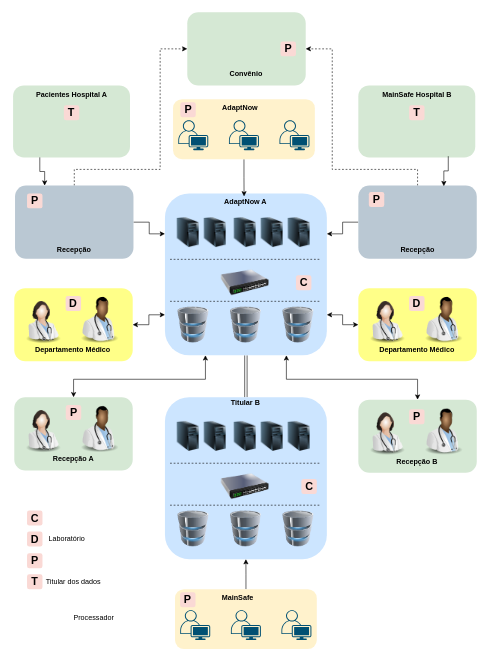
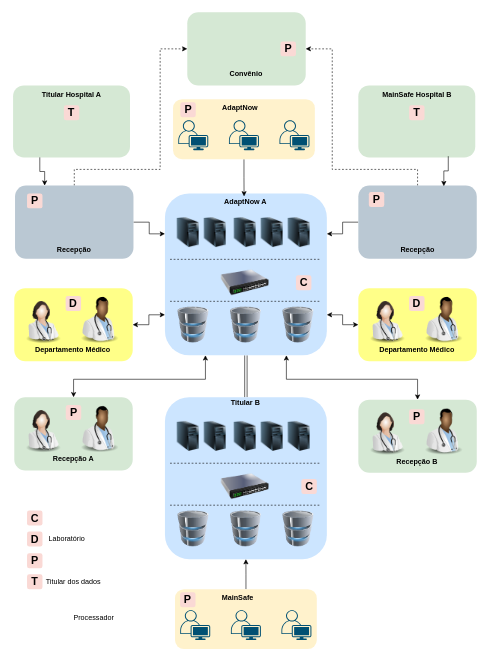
(71, 95) -> (71, 95)
